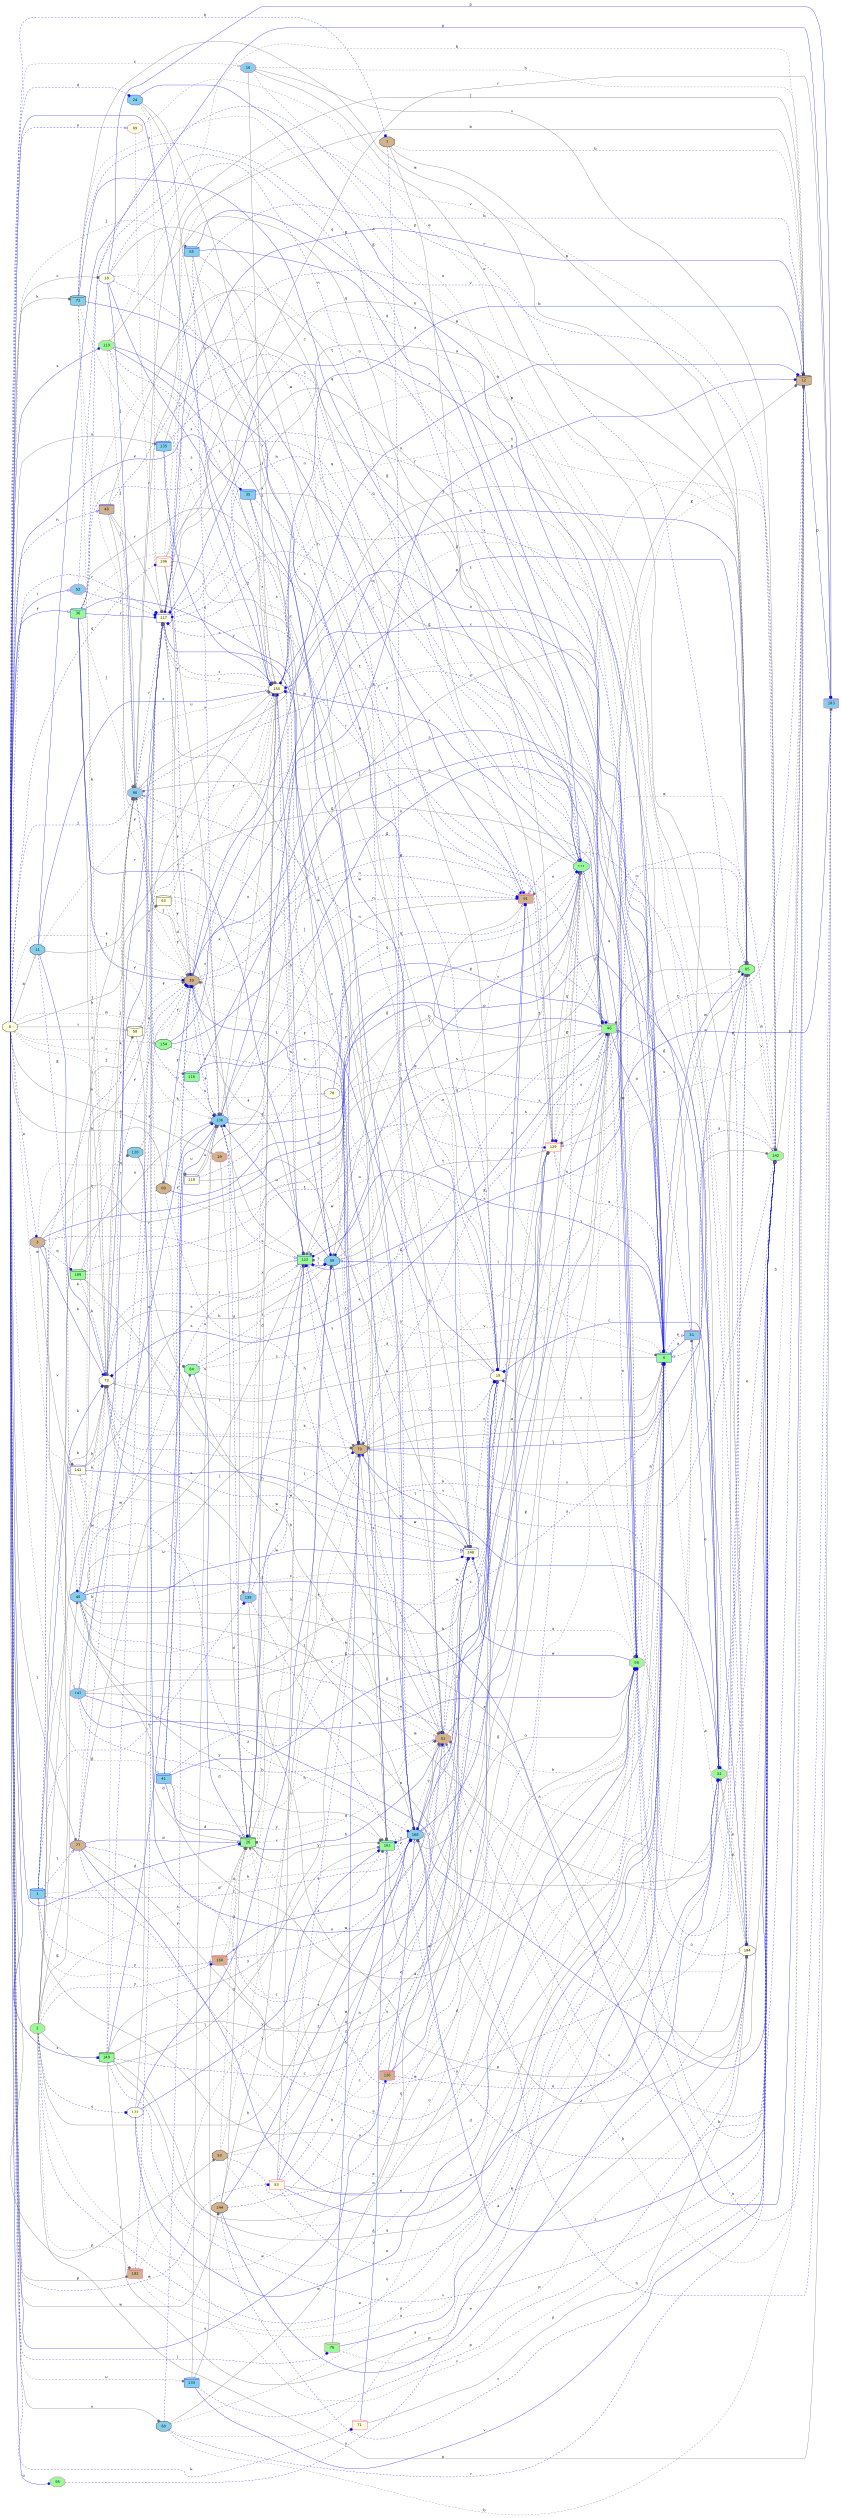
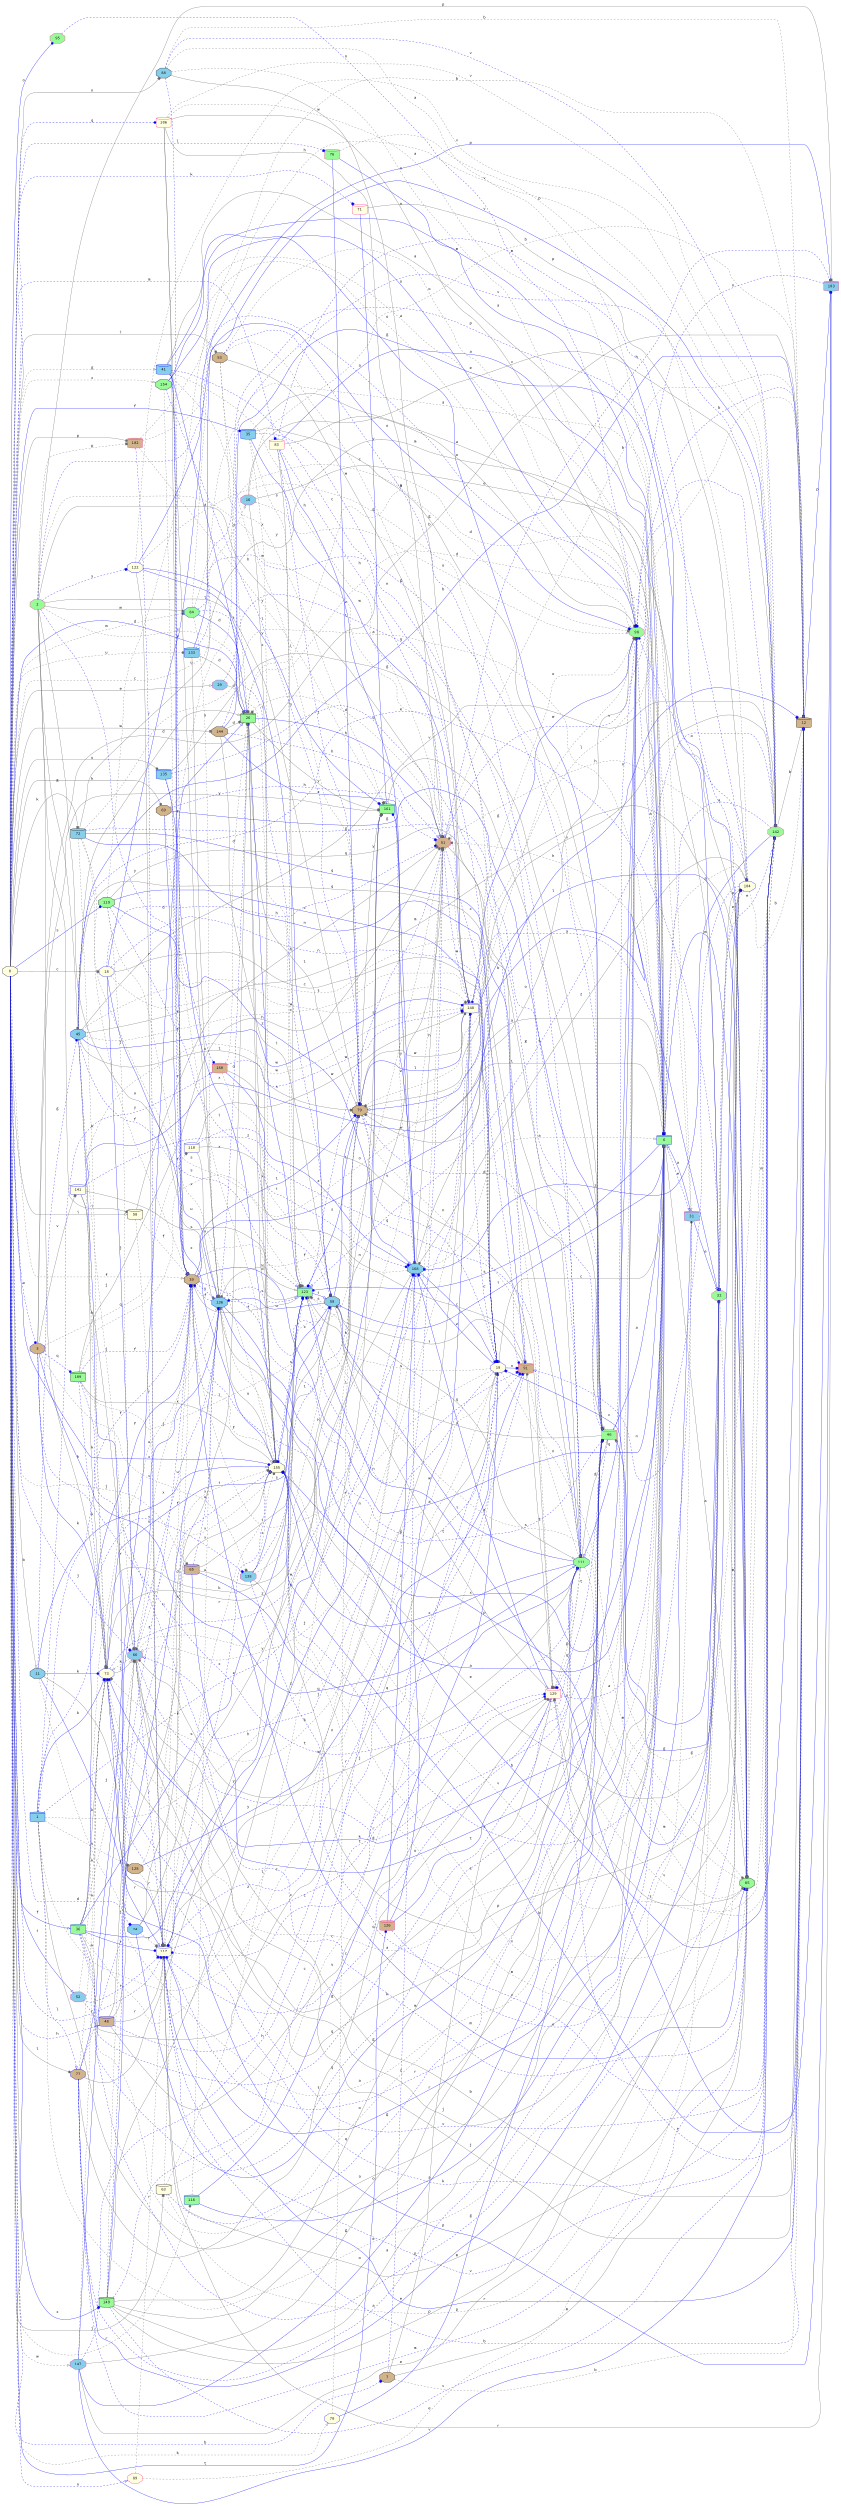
(192, 252) -> (192, 1569)
(107, 345) -> (107, 902)
(135, 1152) -> (135, 1869)
(220, 1157) -> (220, 685)
(192, 1294) -> (197, 1492)
(417, 1307) -> (647, 485)
